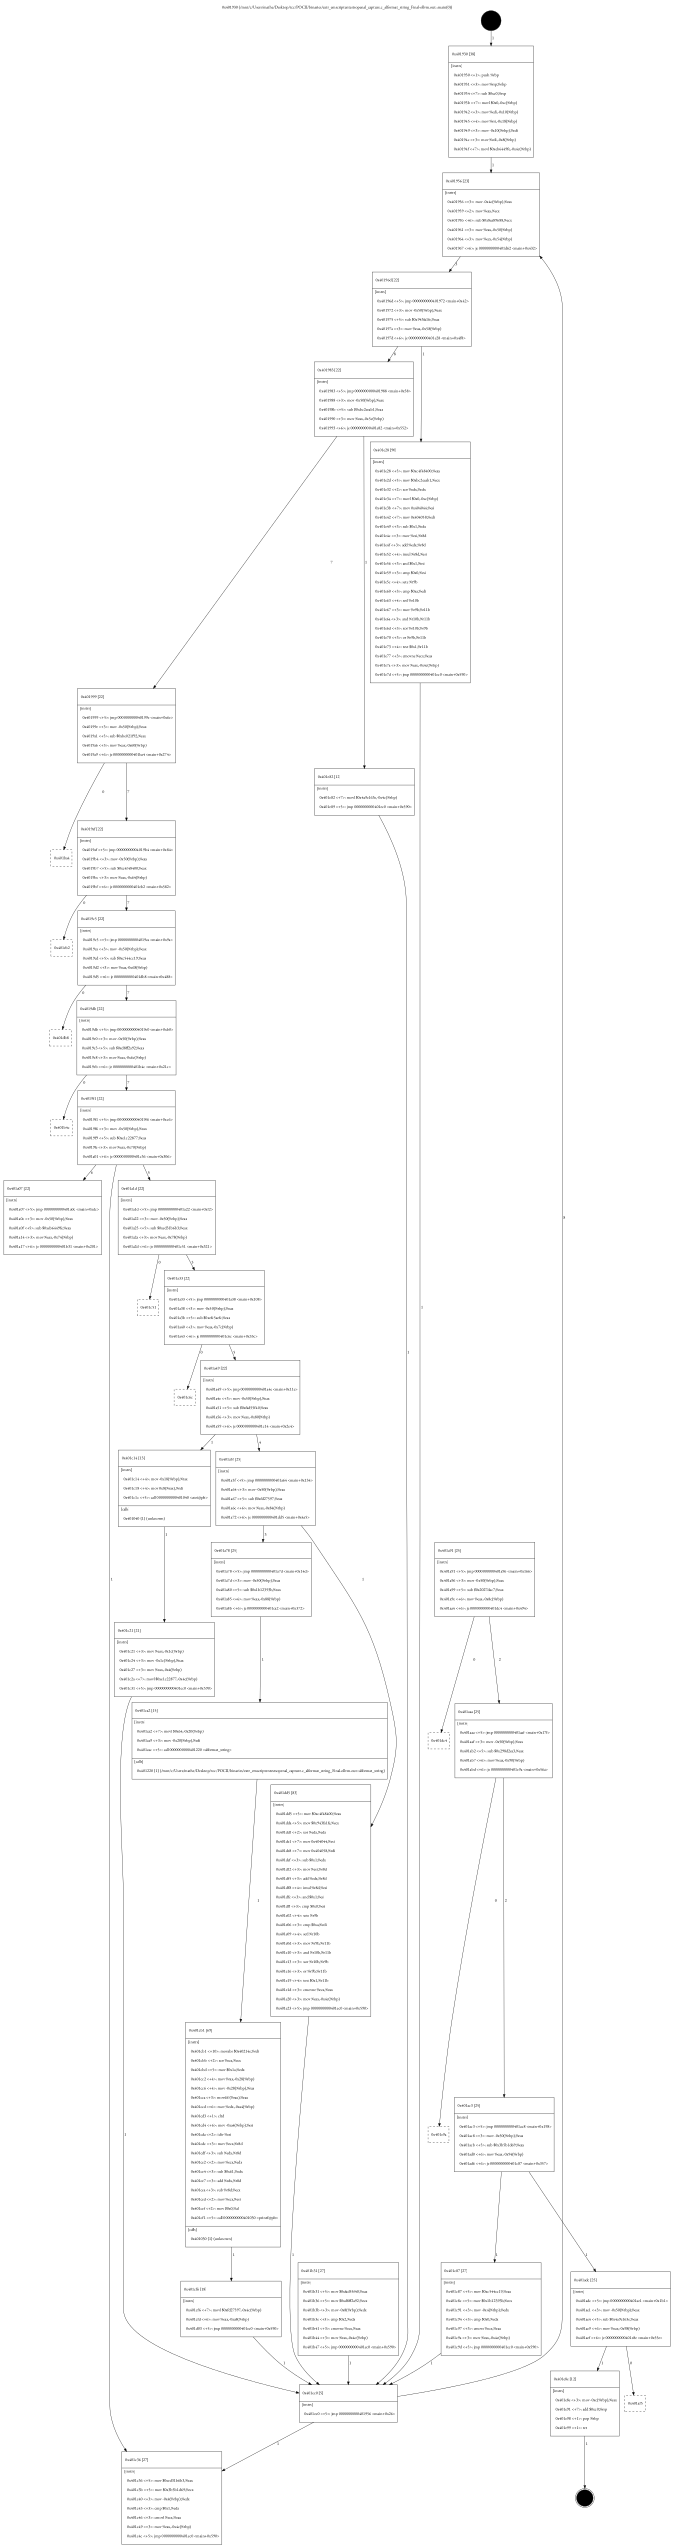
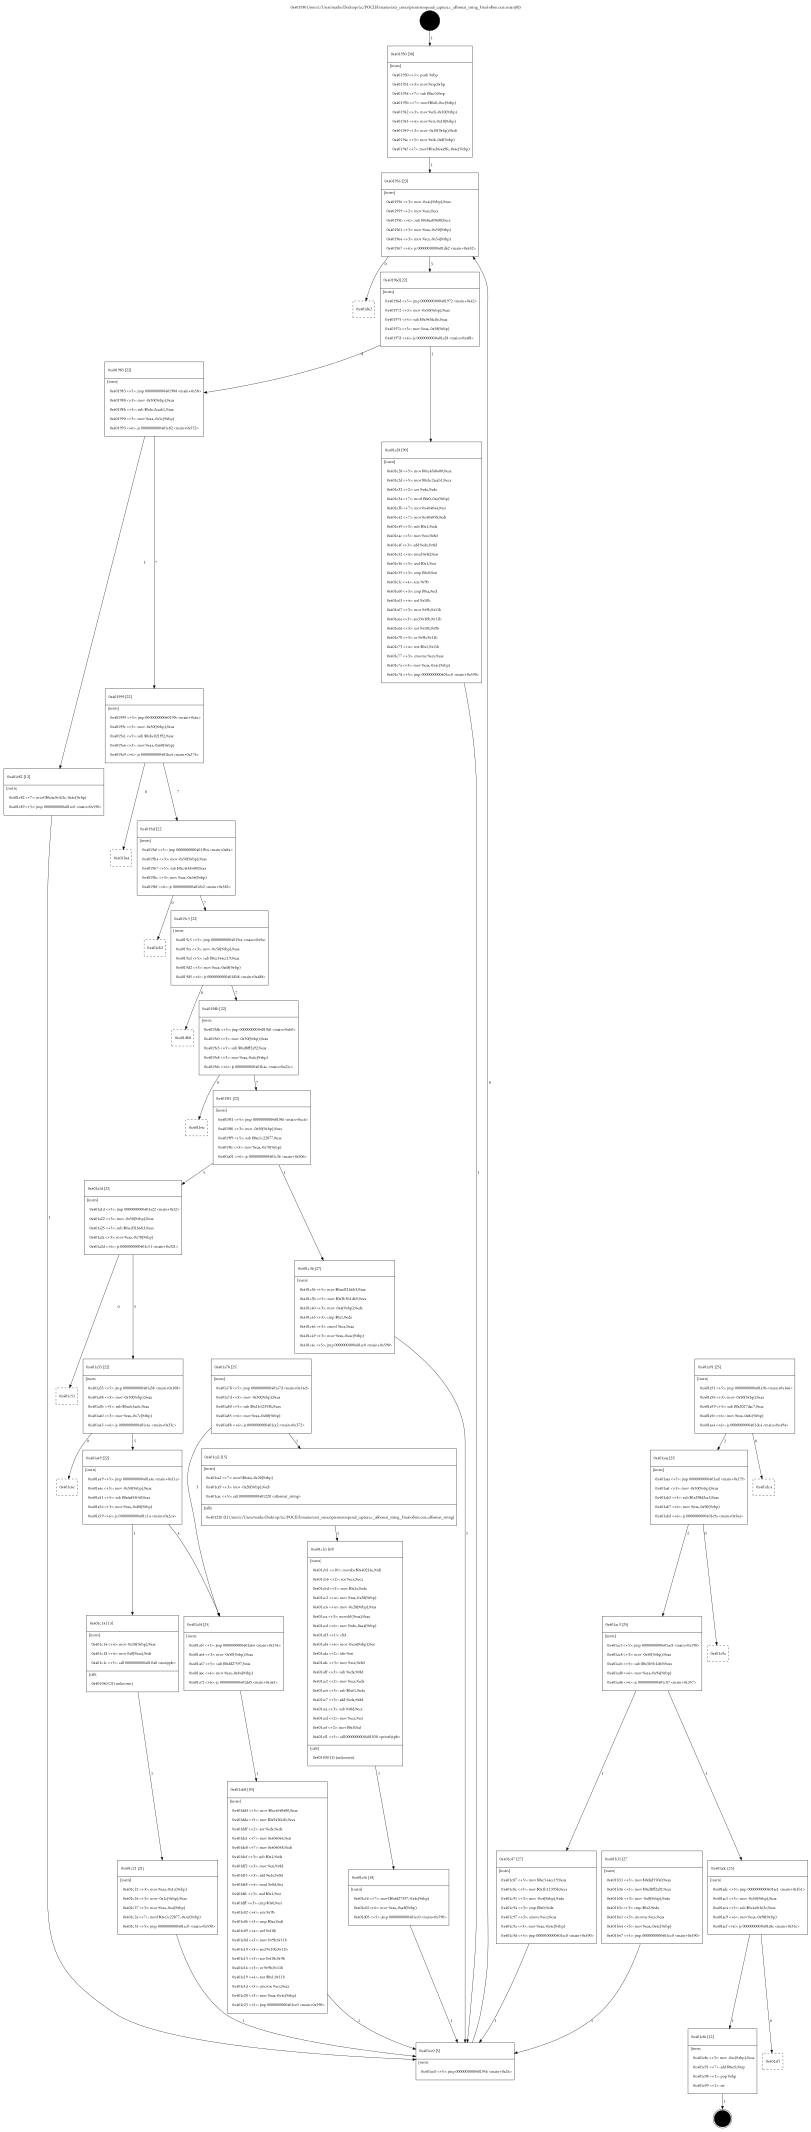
none -> (364, 309)
(53, 1218) -> none
(263, 1532) -> (194, 1519)
(269, 2446) -> (465, 1675)
